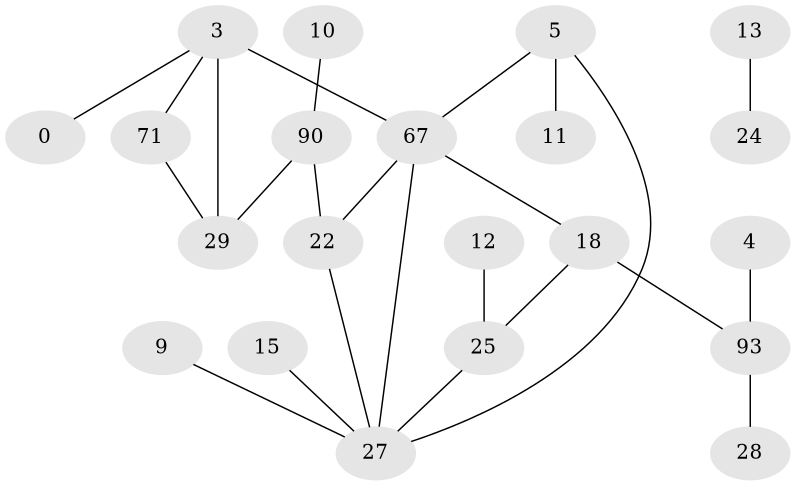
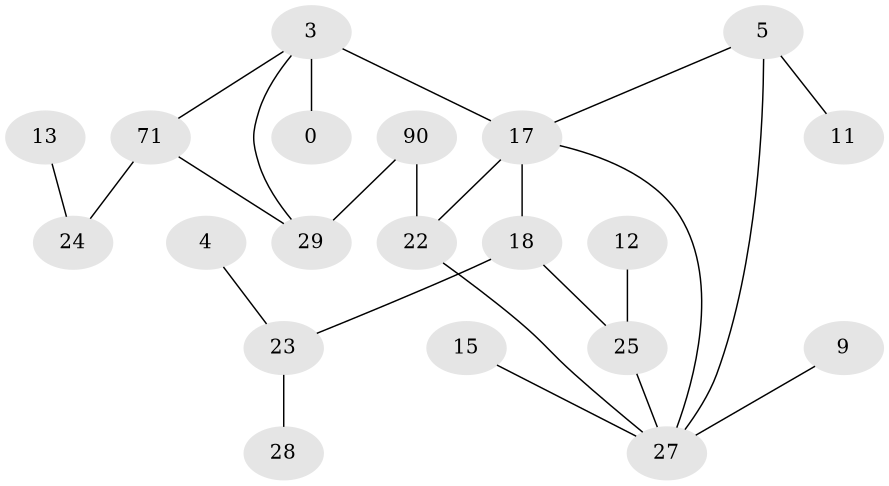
(323, 32) -> none
(417, 137) -> (522, 137)
none -> (112, 190)
(750, 348) -> (284, 348)
